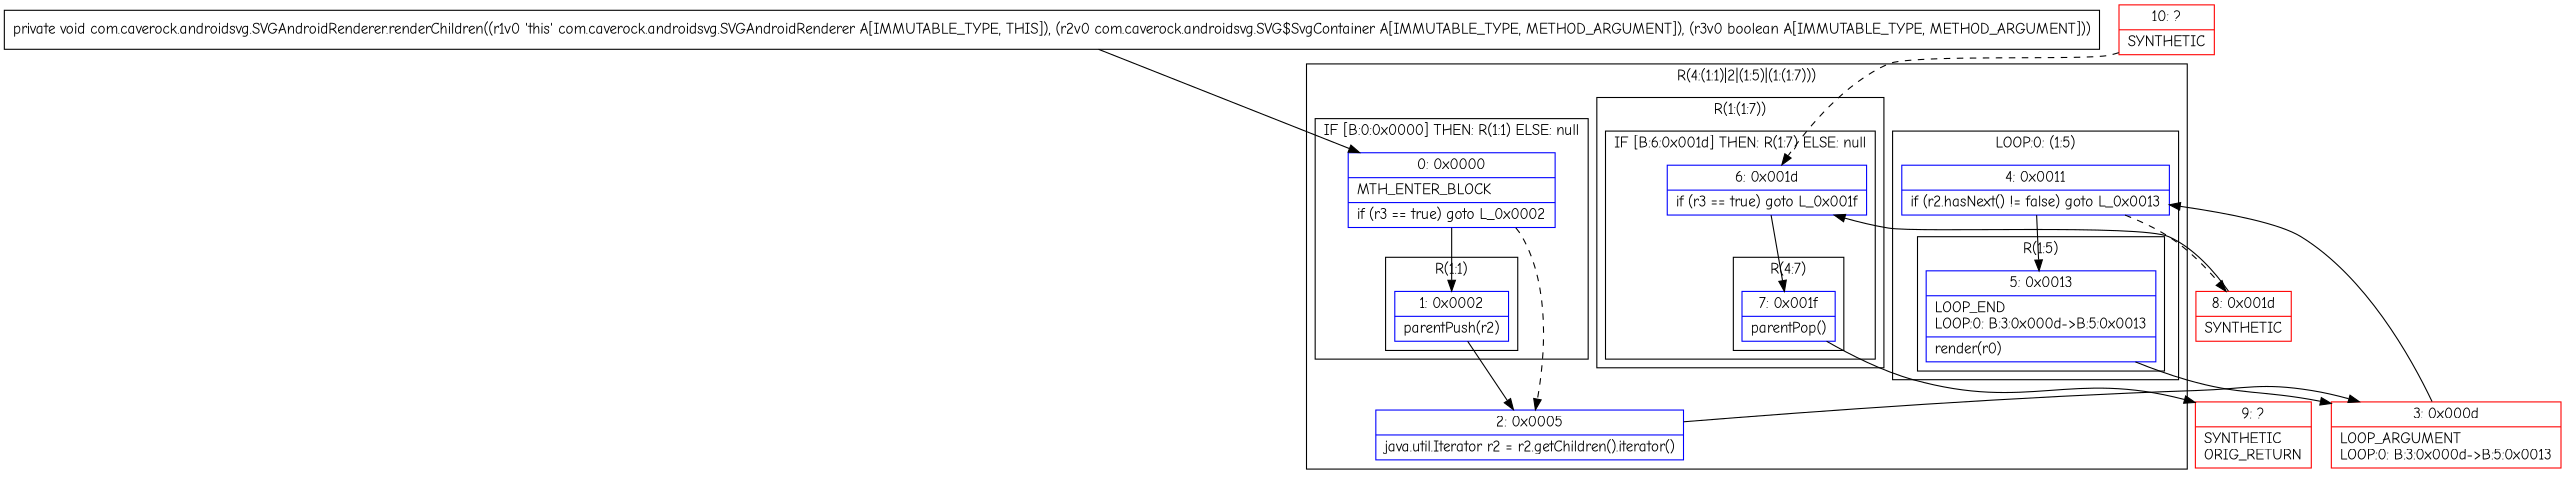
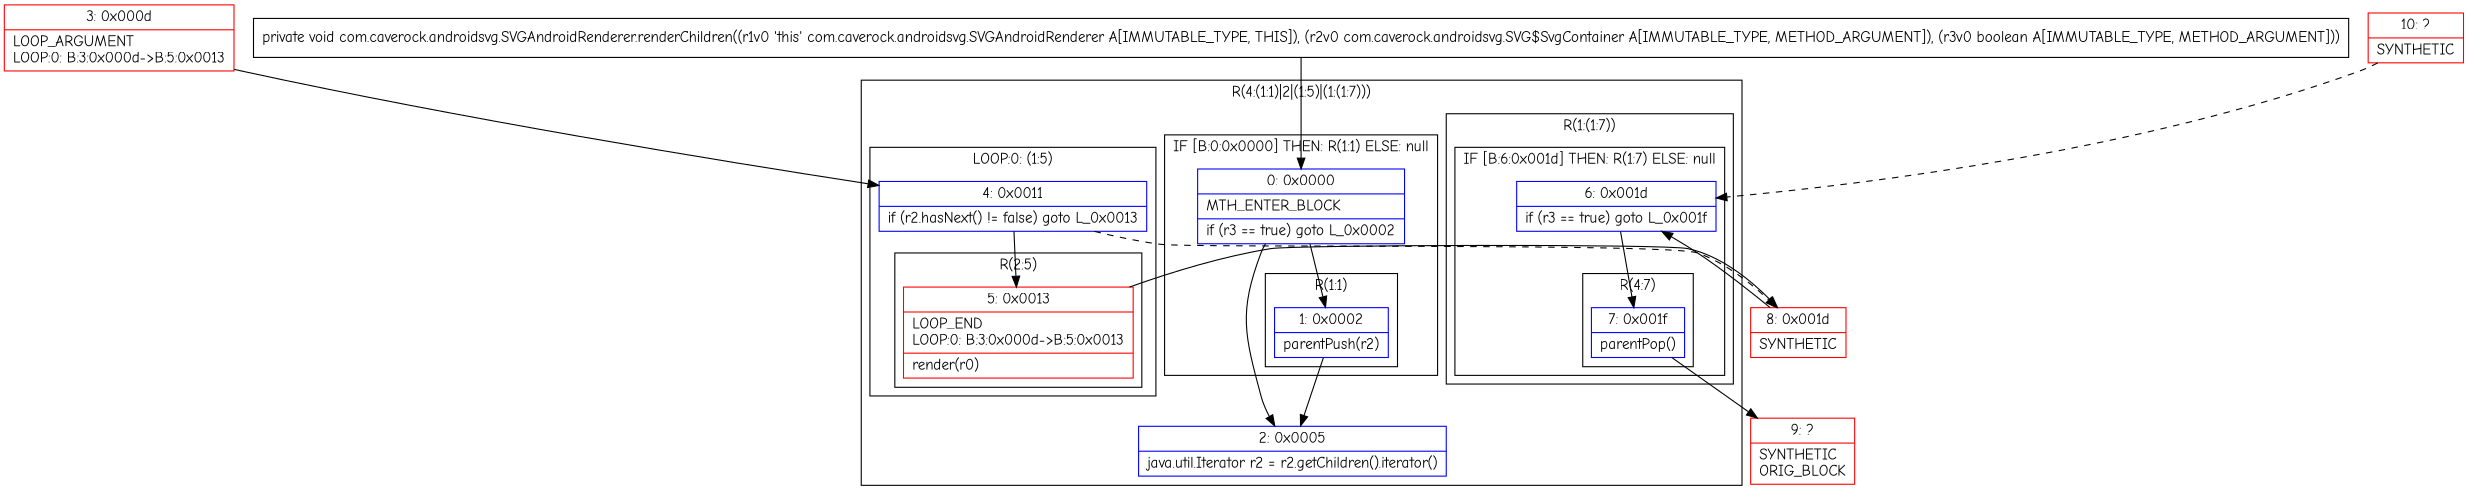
(2041, 249) -> (1018, 265)
(1542, 311) -> (1247, 330)
(2041, 316) -> (1018, 333)
(2198, 383) -> (1455, 246)
(2017, 399) -> none
(2253, 455) -> (1803, 471)
